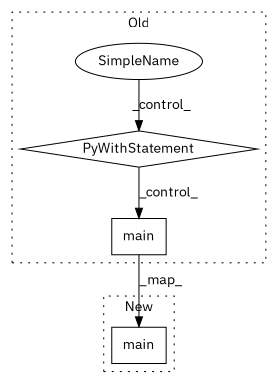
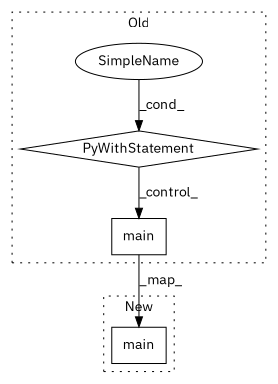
(162, 105) -> (162, 105)
